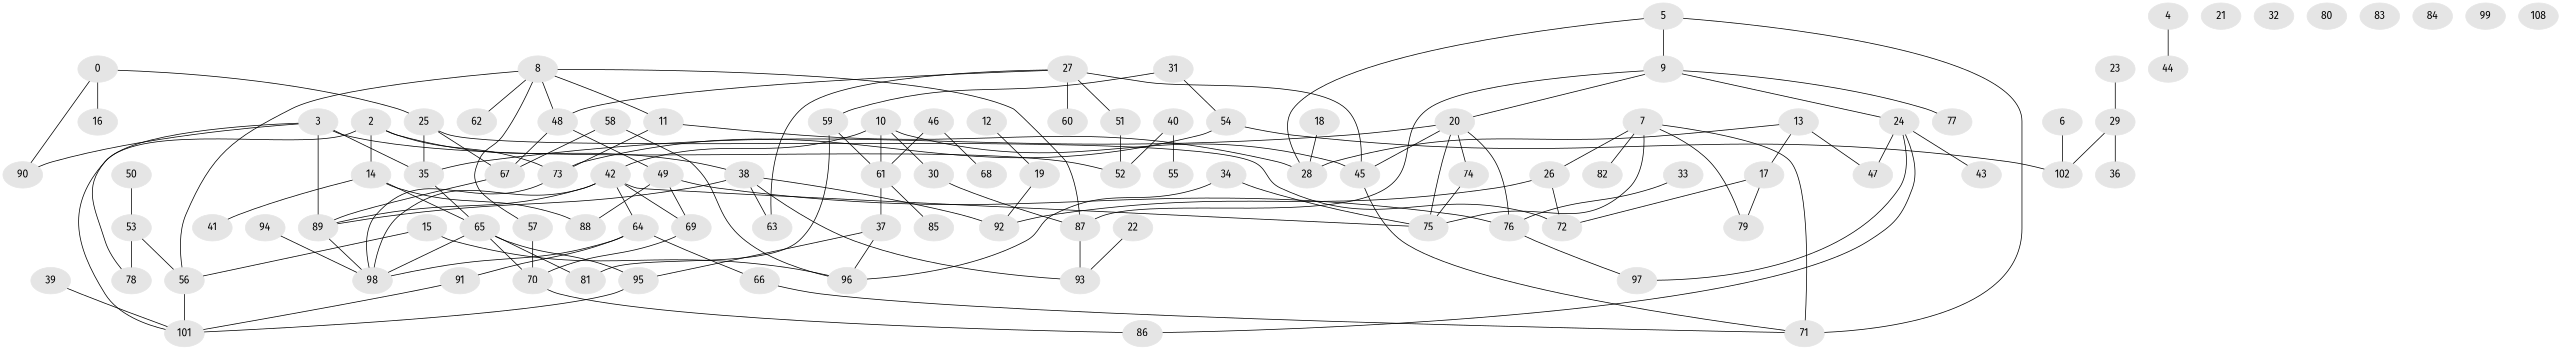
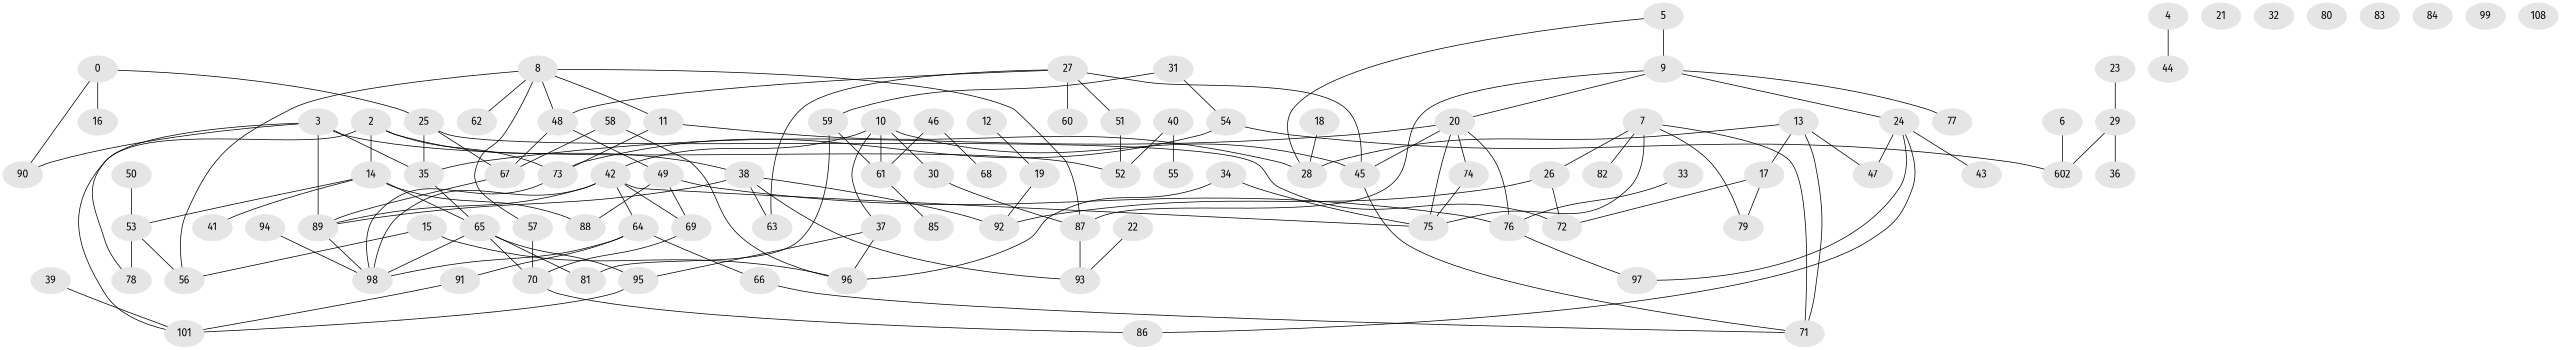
(2018, 114) -> (1822, 227)
(2062, 175) -> (2062, 175)
none -> (251, 201)
(881, 207) -> (852, 175)
(184, 307) -> none
